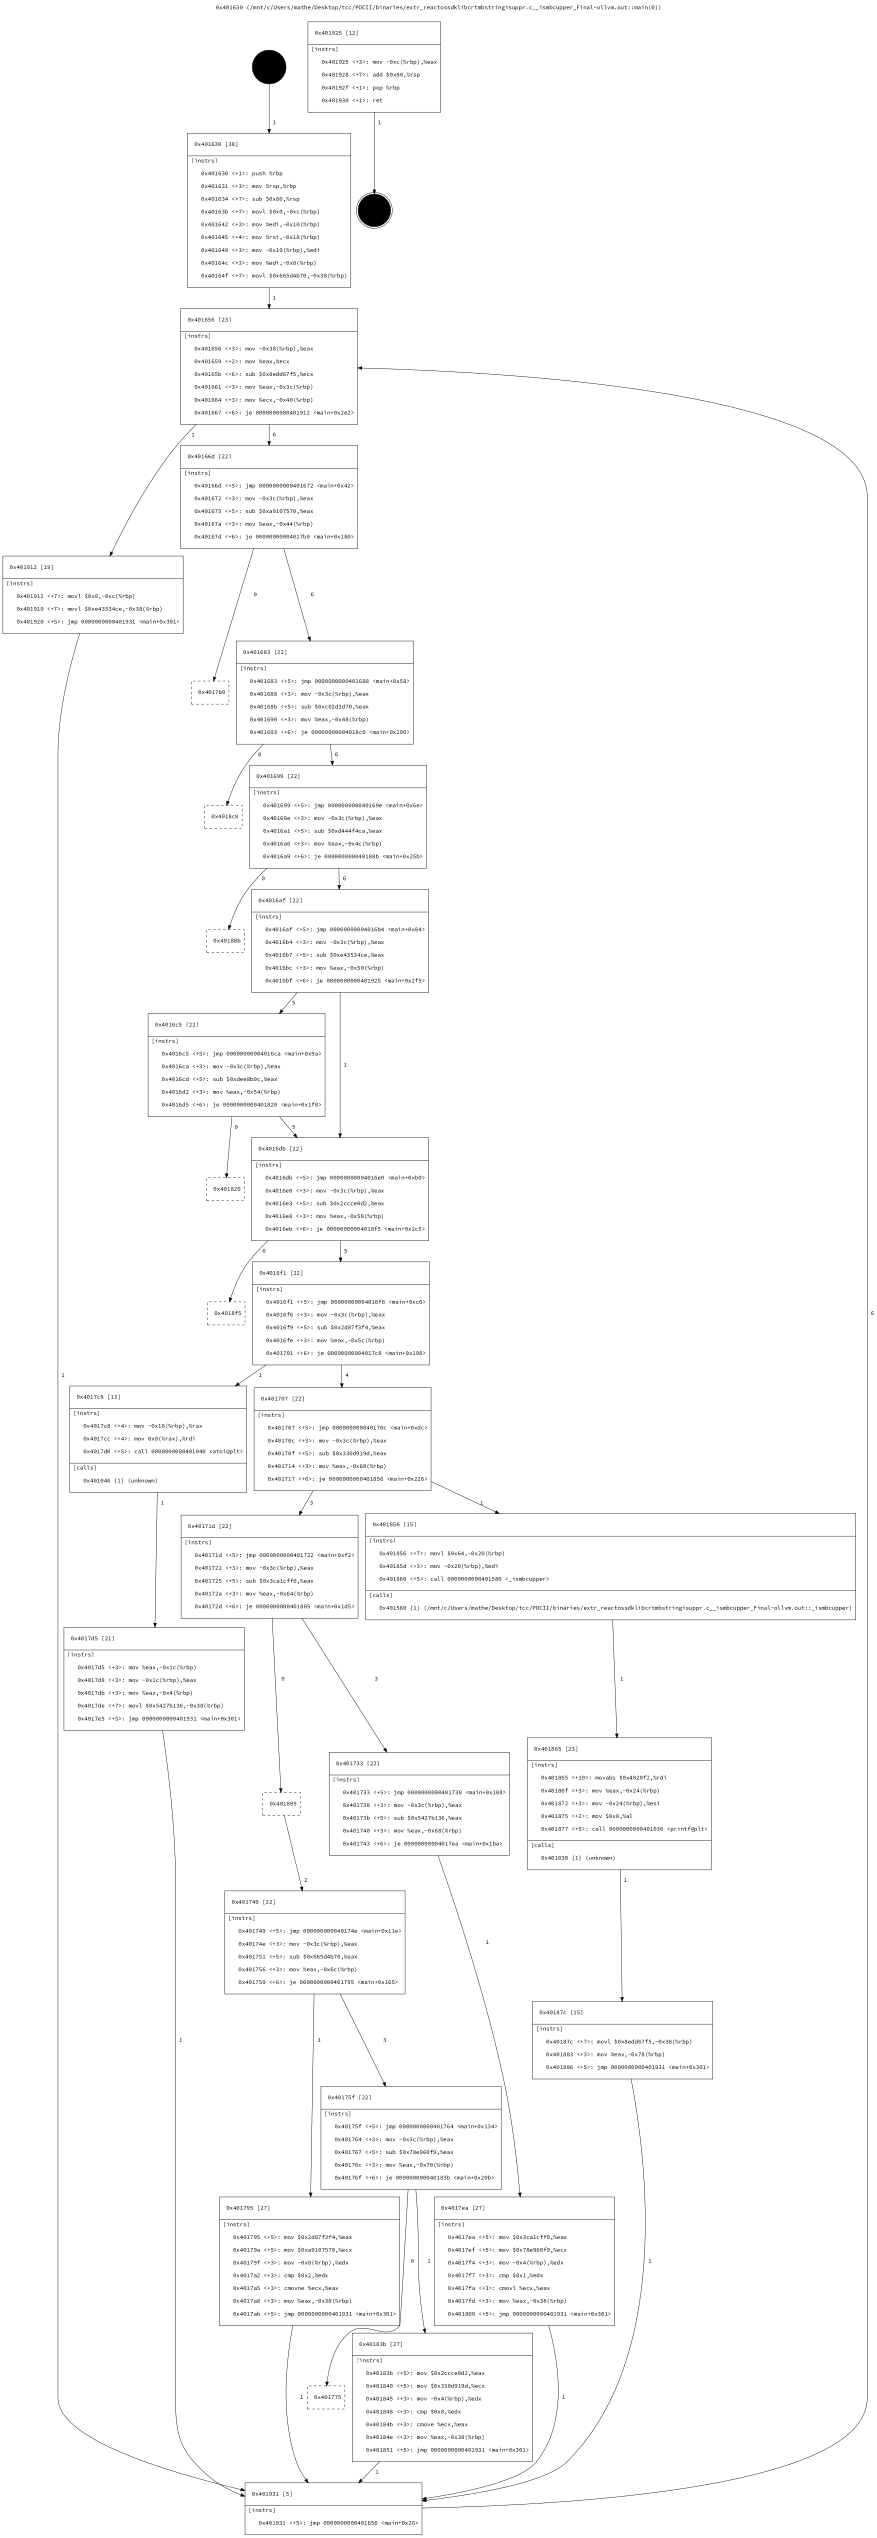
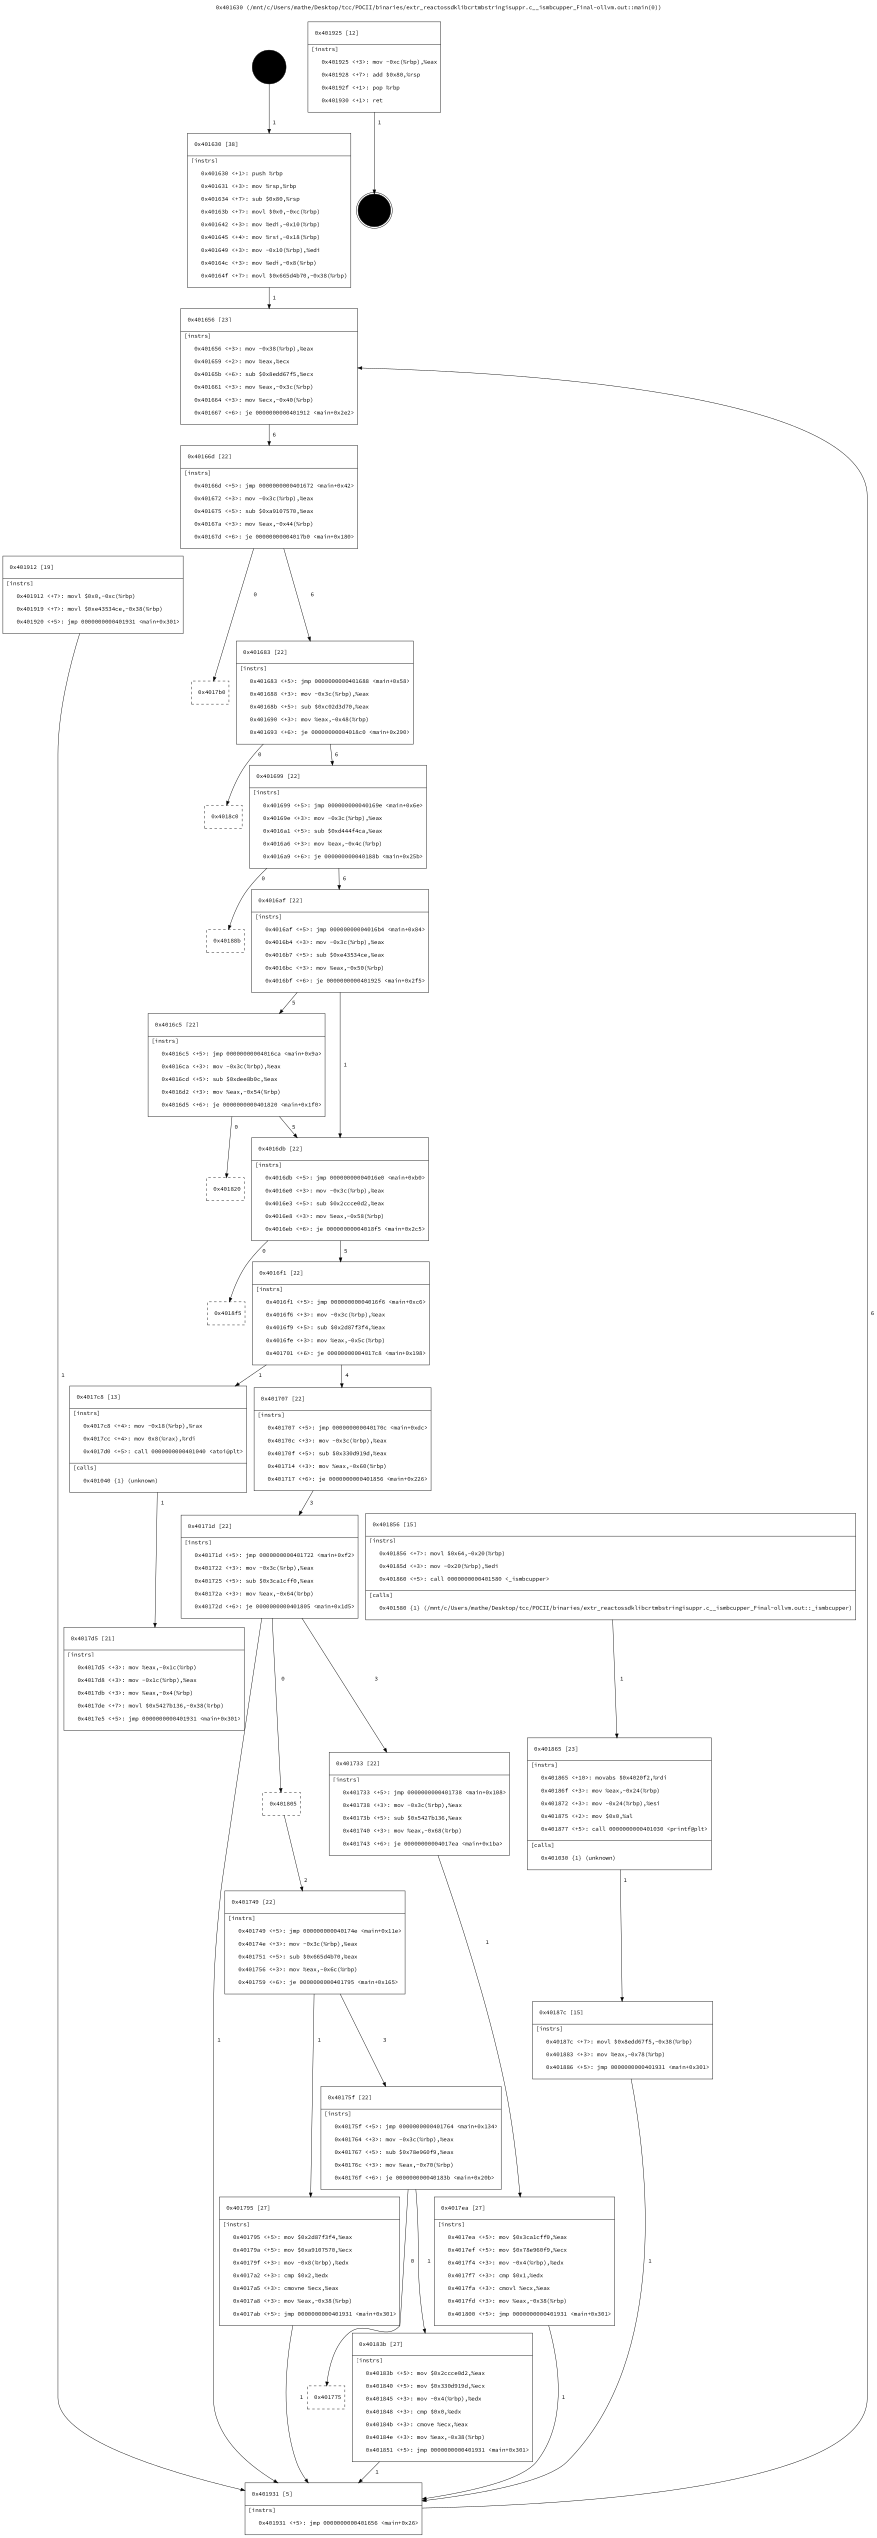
(149, 485) -> none
(463, 1497) -> none
(176, 2127) -> (213, 2060)
